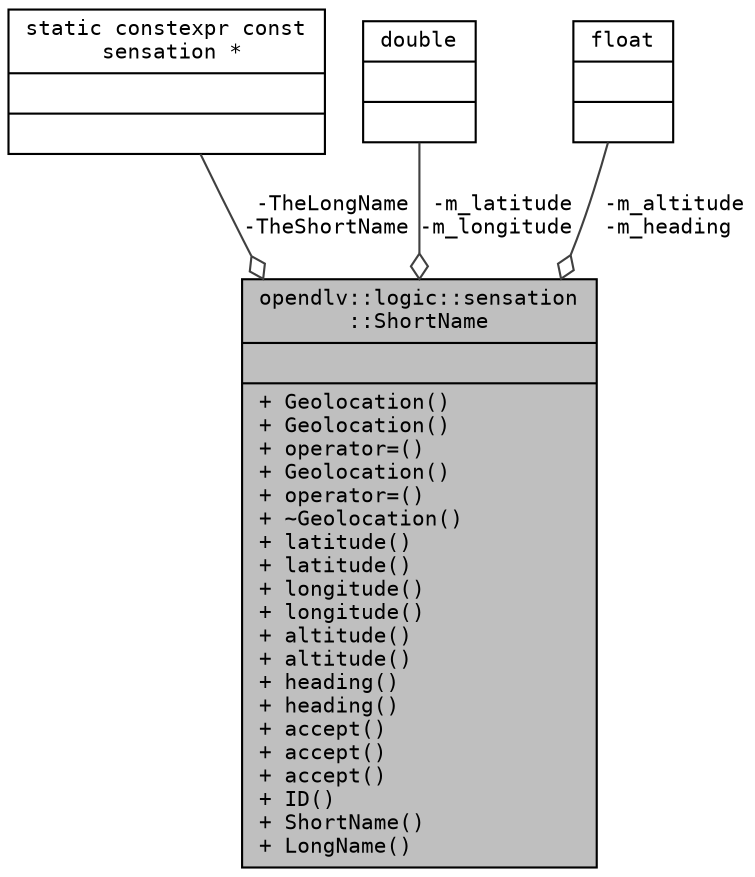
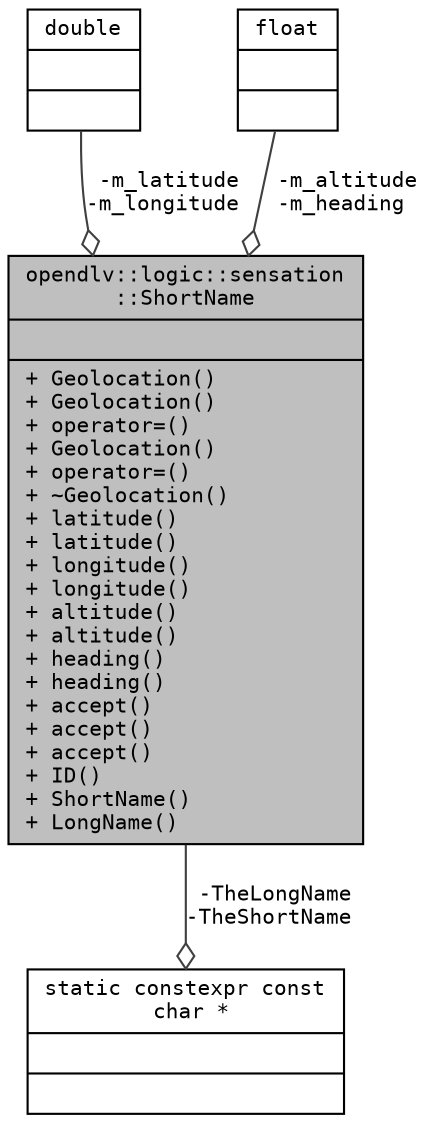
(167, 52) -> (186, 1012)
(226, 205) -> (186, 894)
